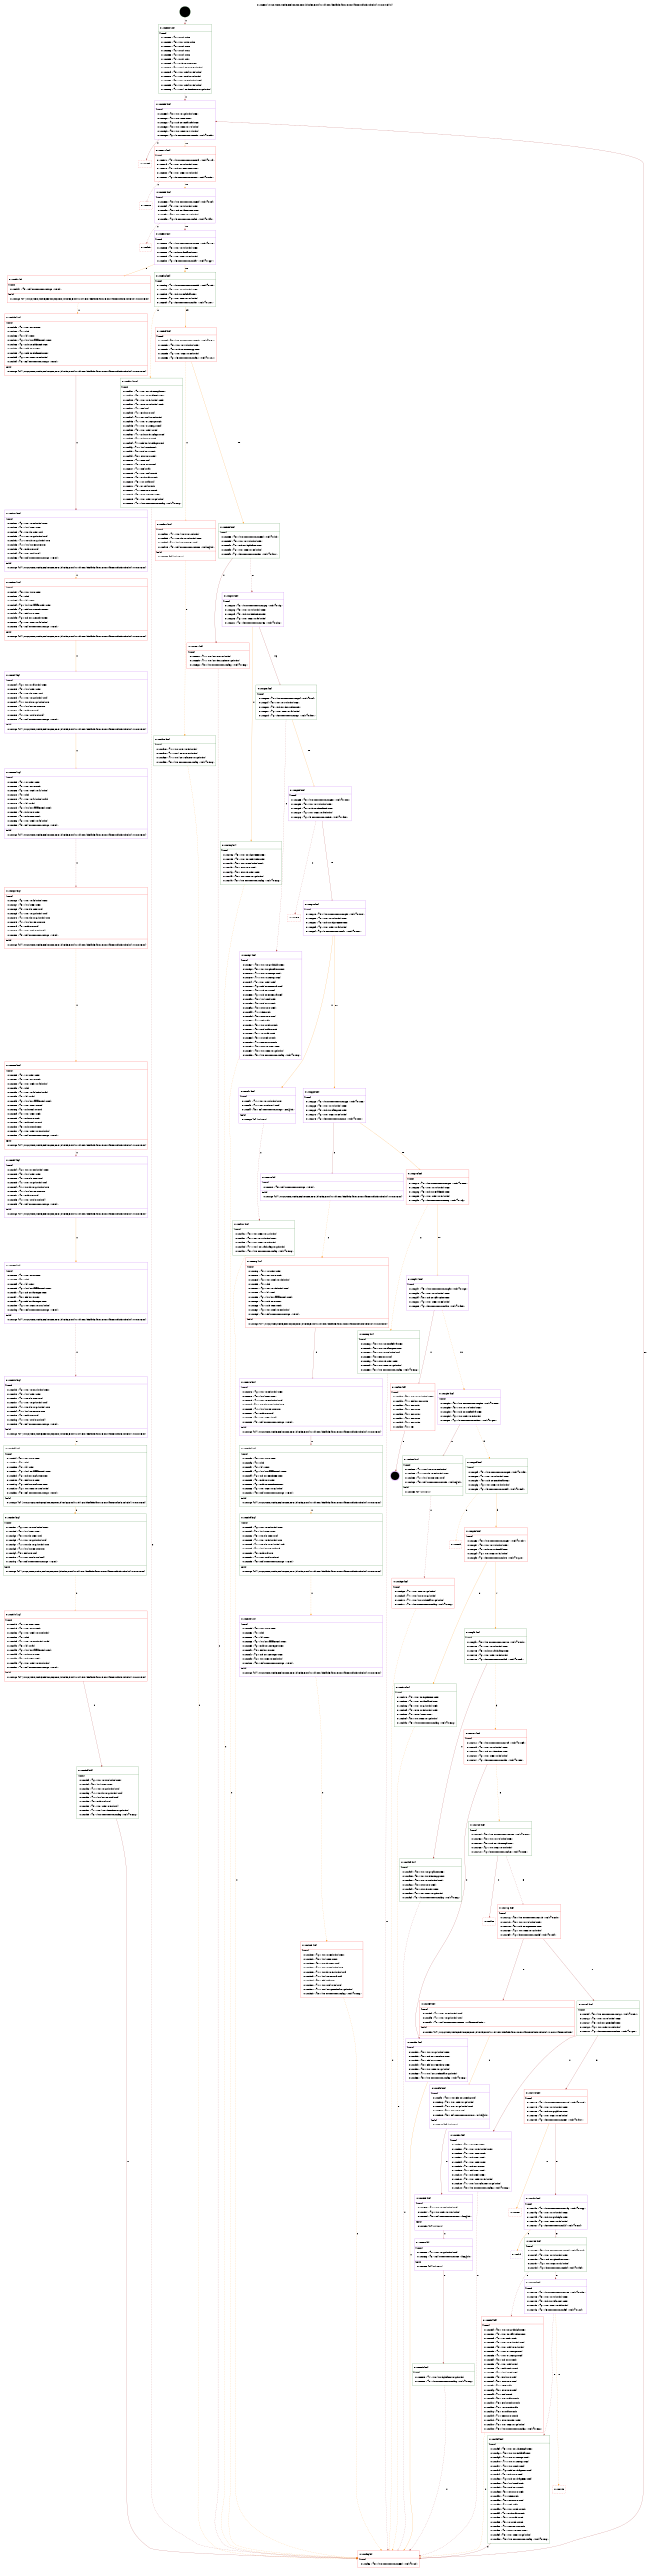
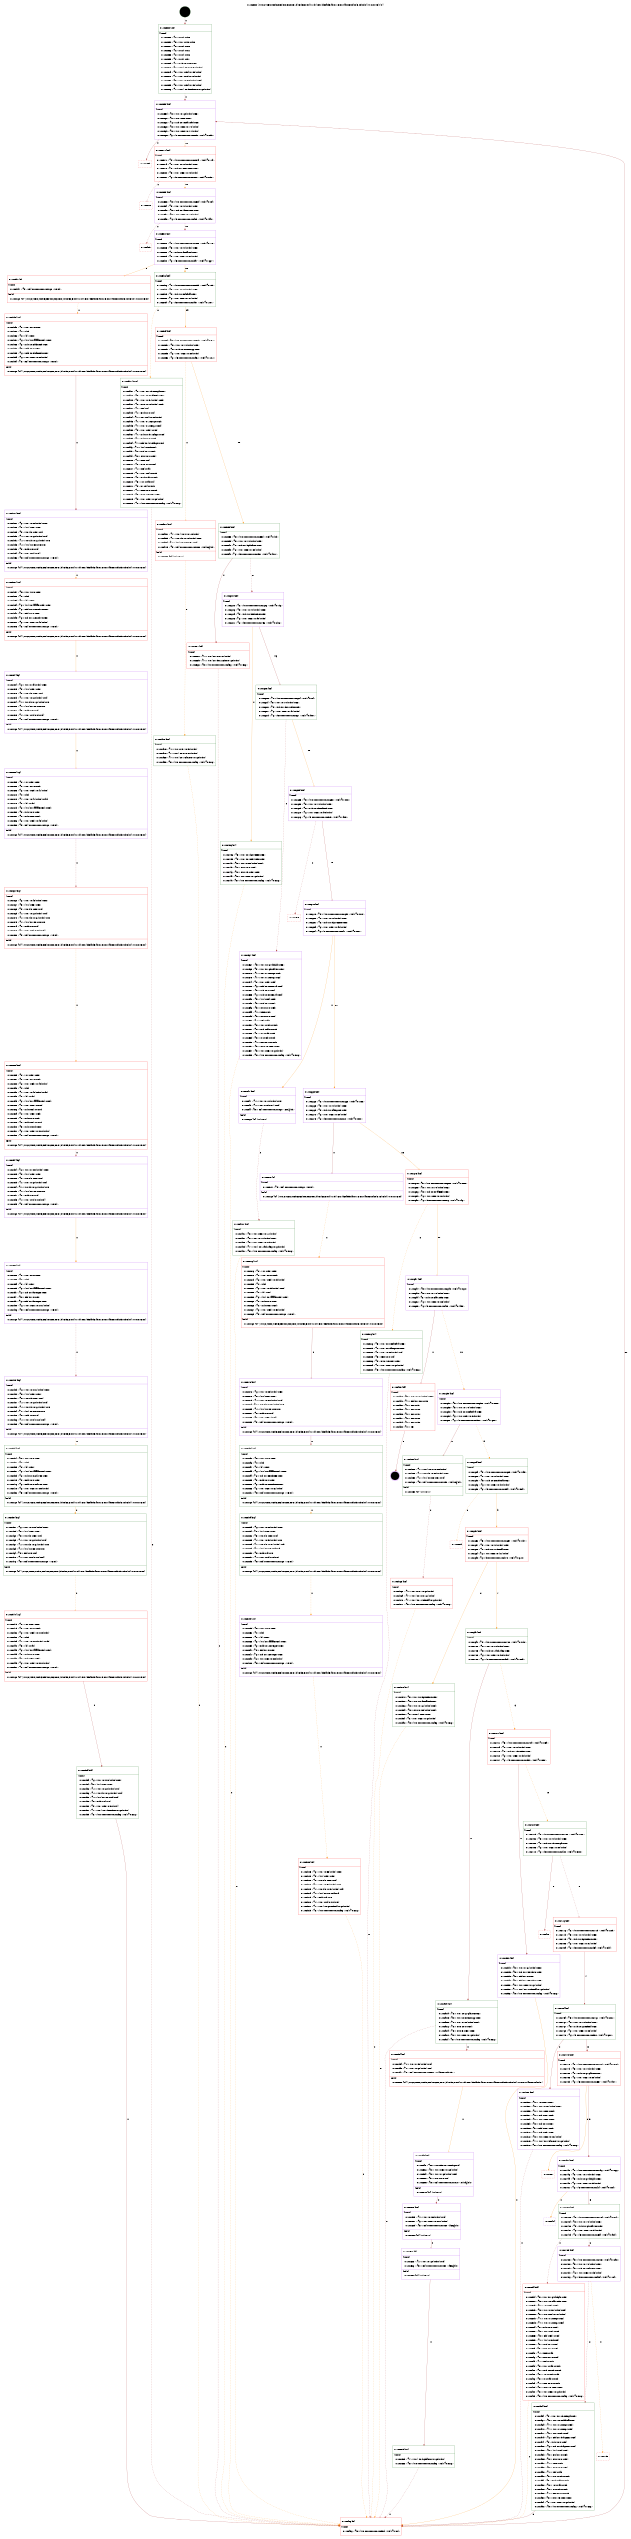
(513, 1969) -> (467, 2046)
